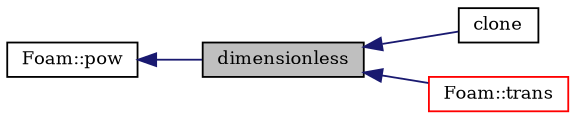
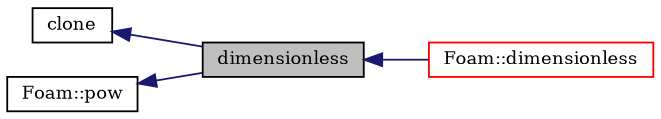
(420, 38) -> (167, 41)
(499, 94) -> (541, 60)
